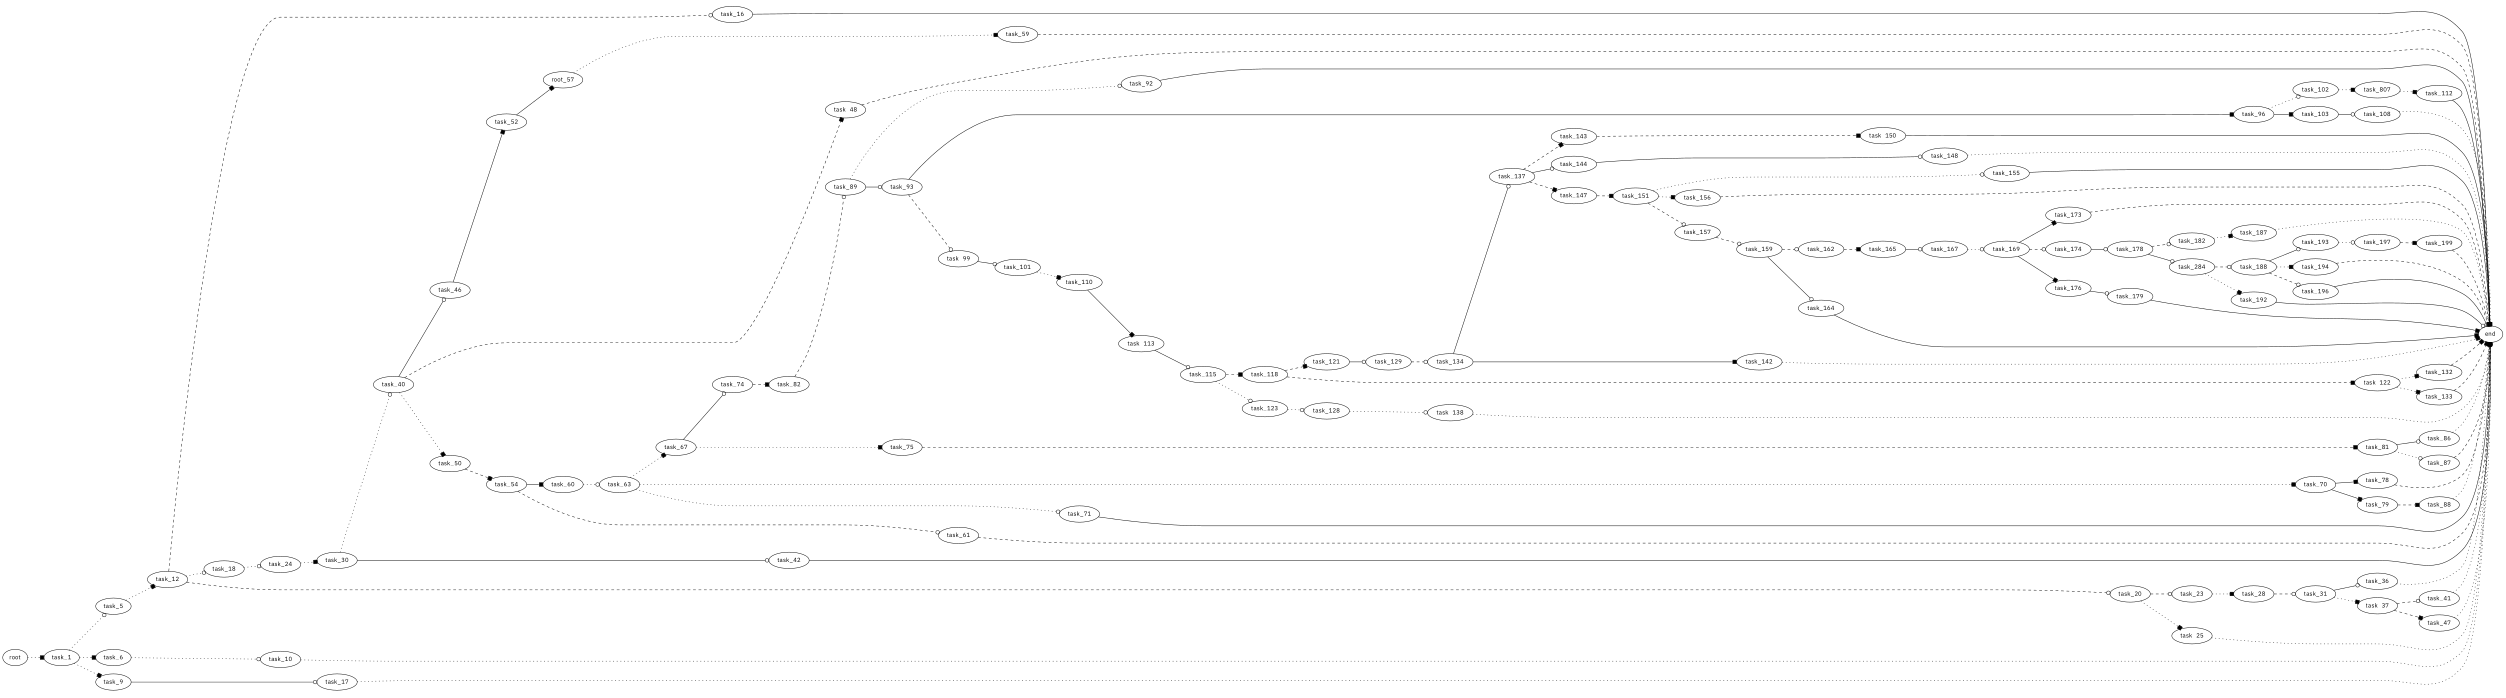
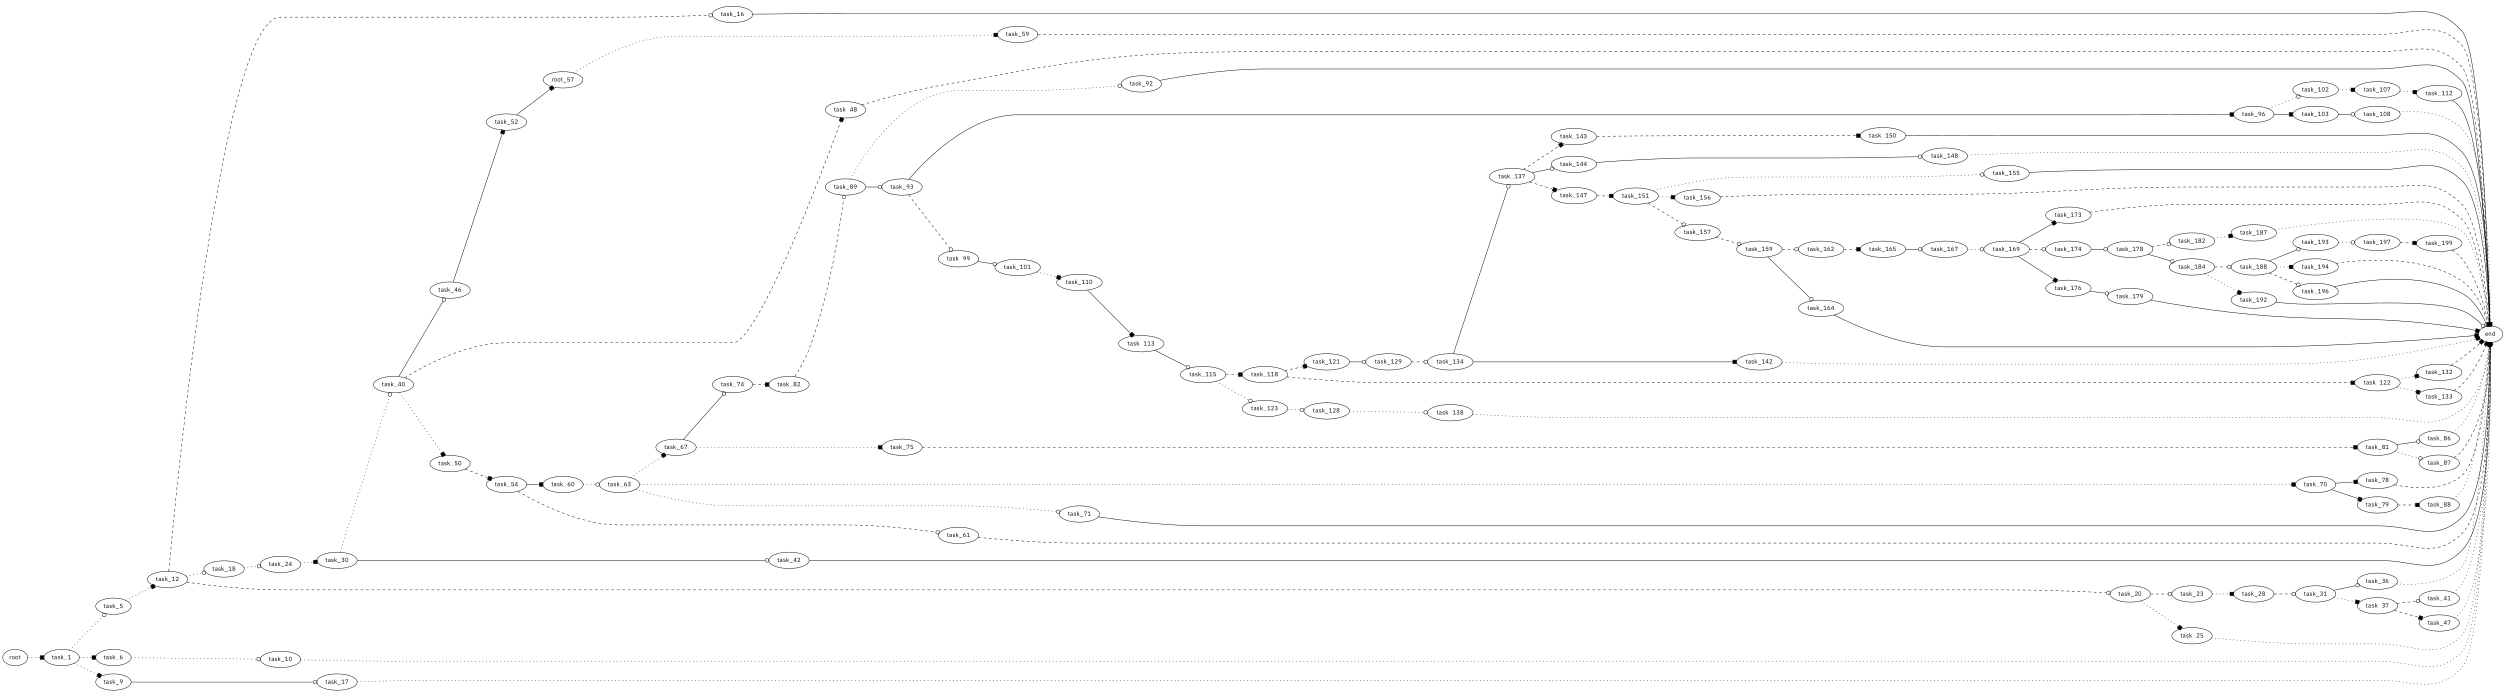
(2377, 90) -> (2377, 90)
(2192, 267) -> (2192, 267)
